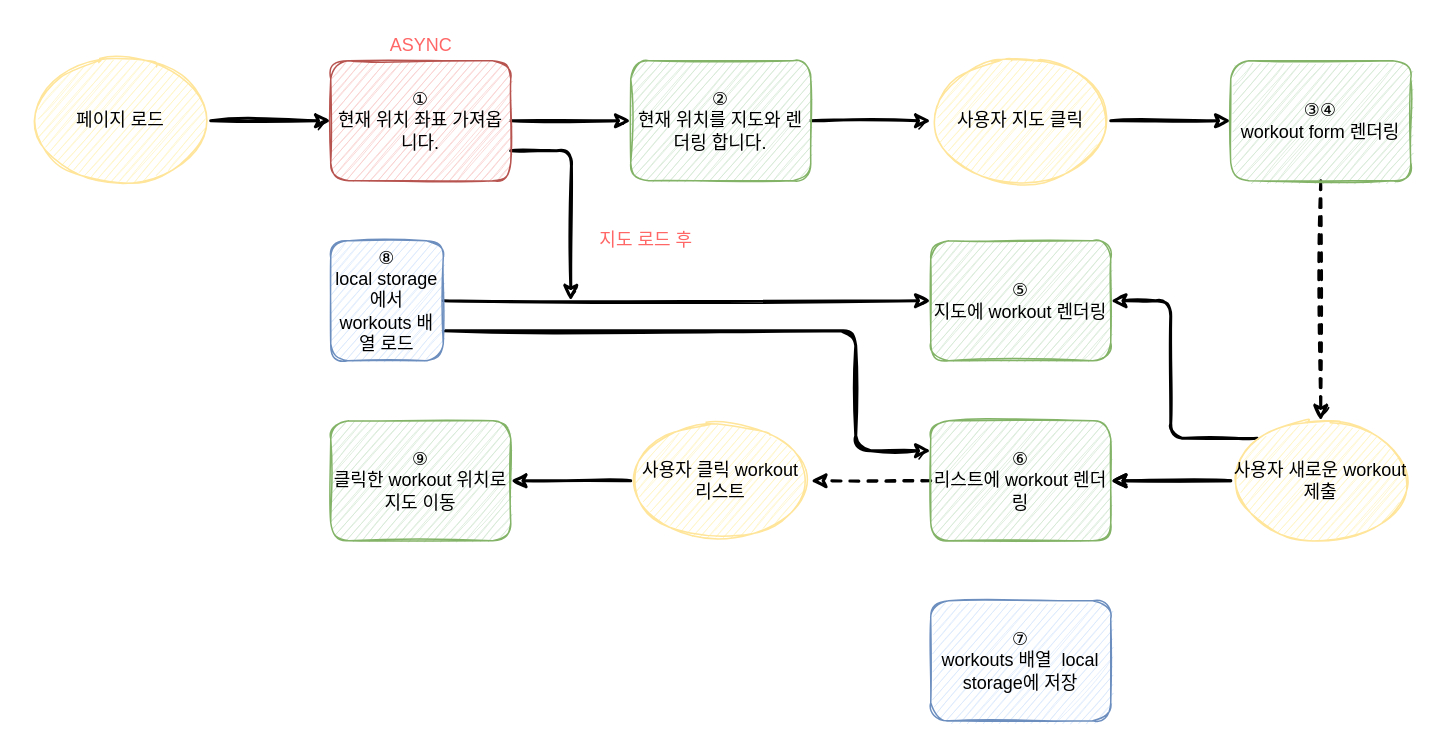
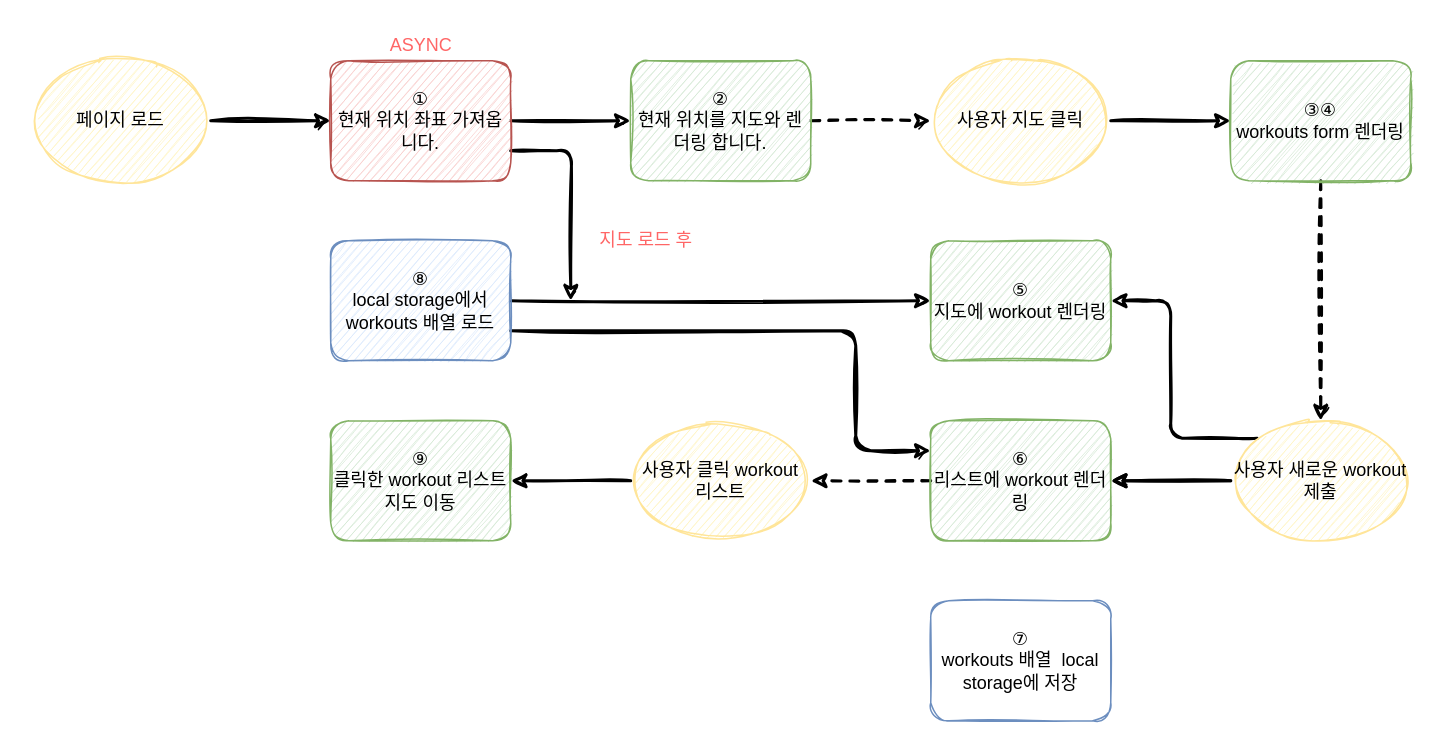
(824, 121) -> (824, 121)
(1321, 121) -> (1321, 121)
(387, 301) -> (421, 301)
(421, 481) -> (421, 481)
(1021, 661) -> (1021, 661)
